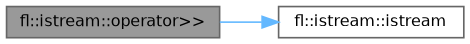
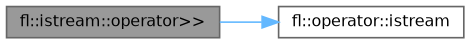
(371, 22) -> (371, 22)
